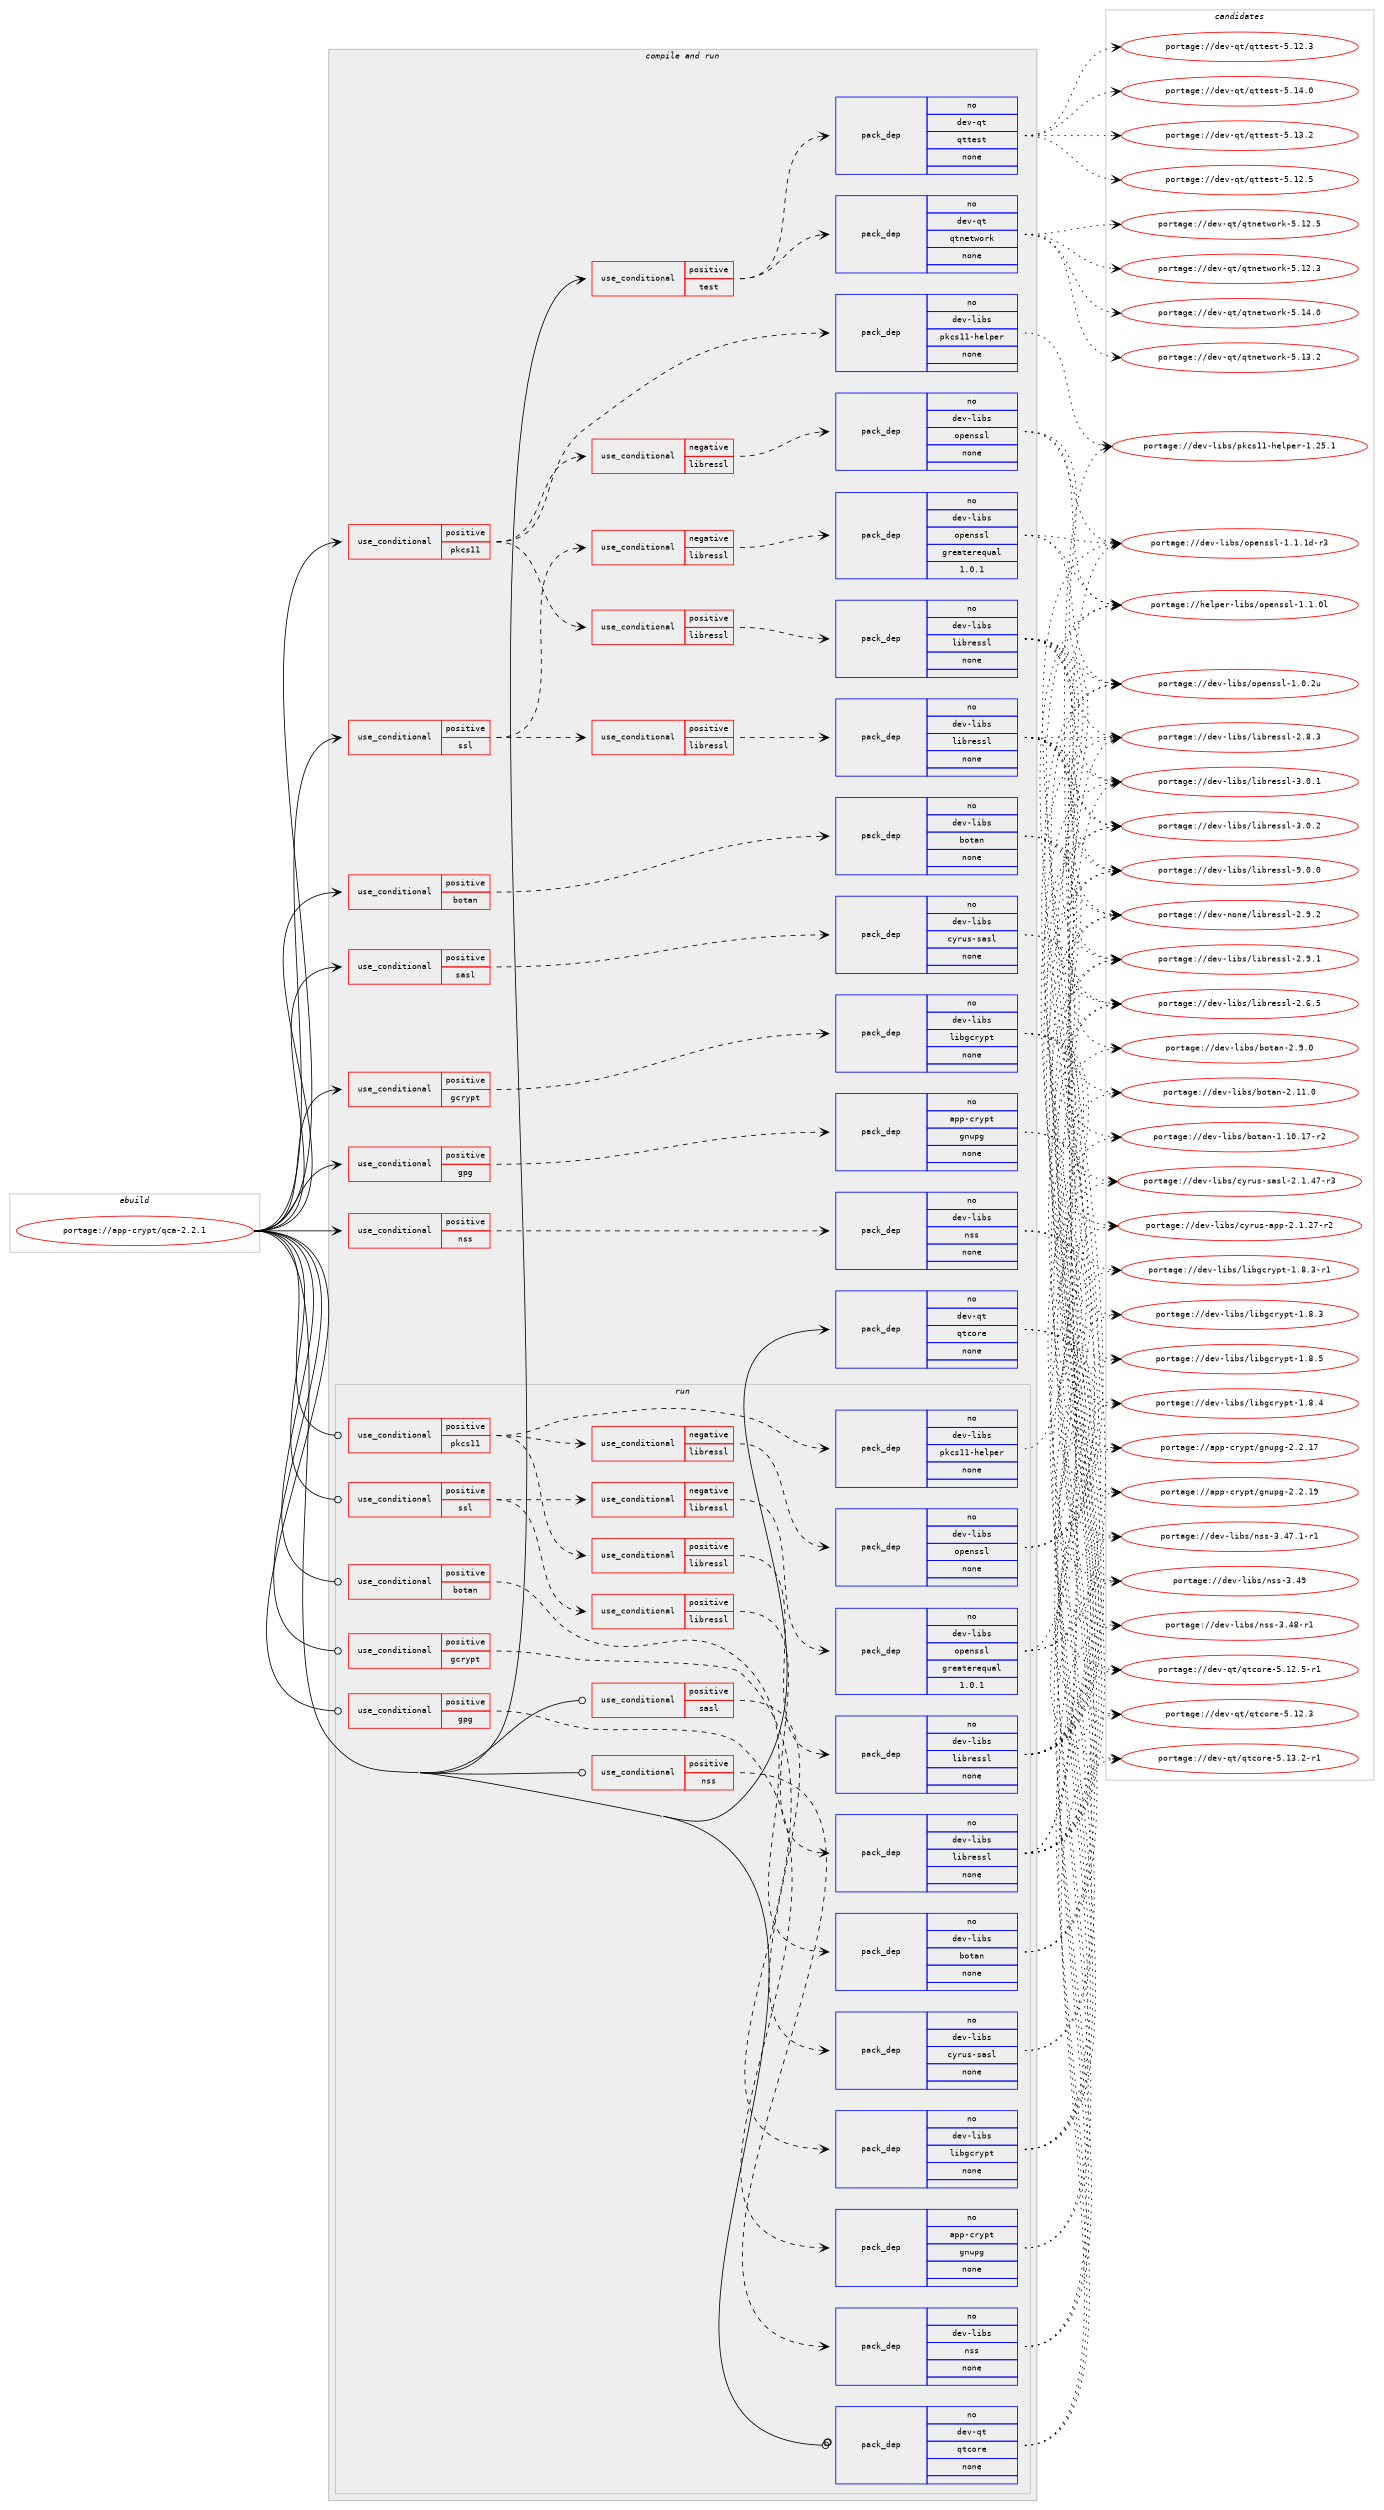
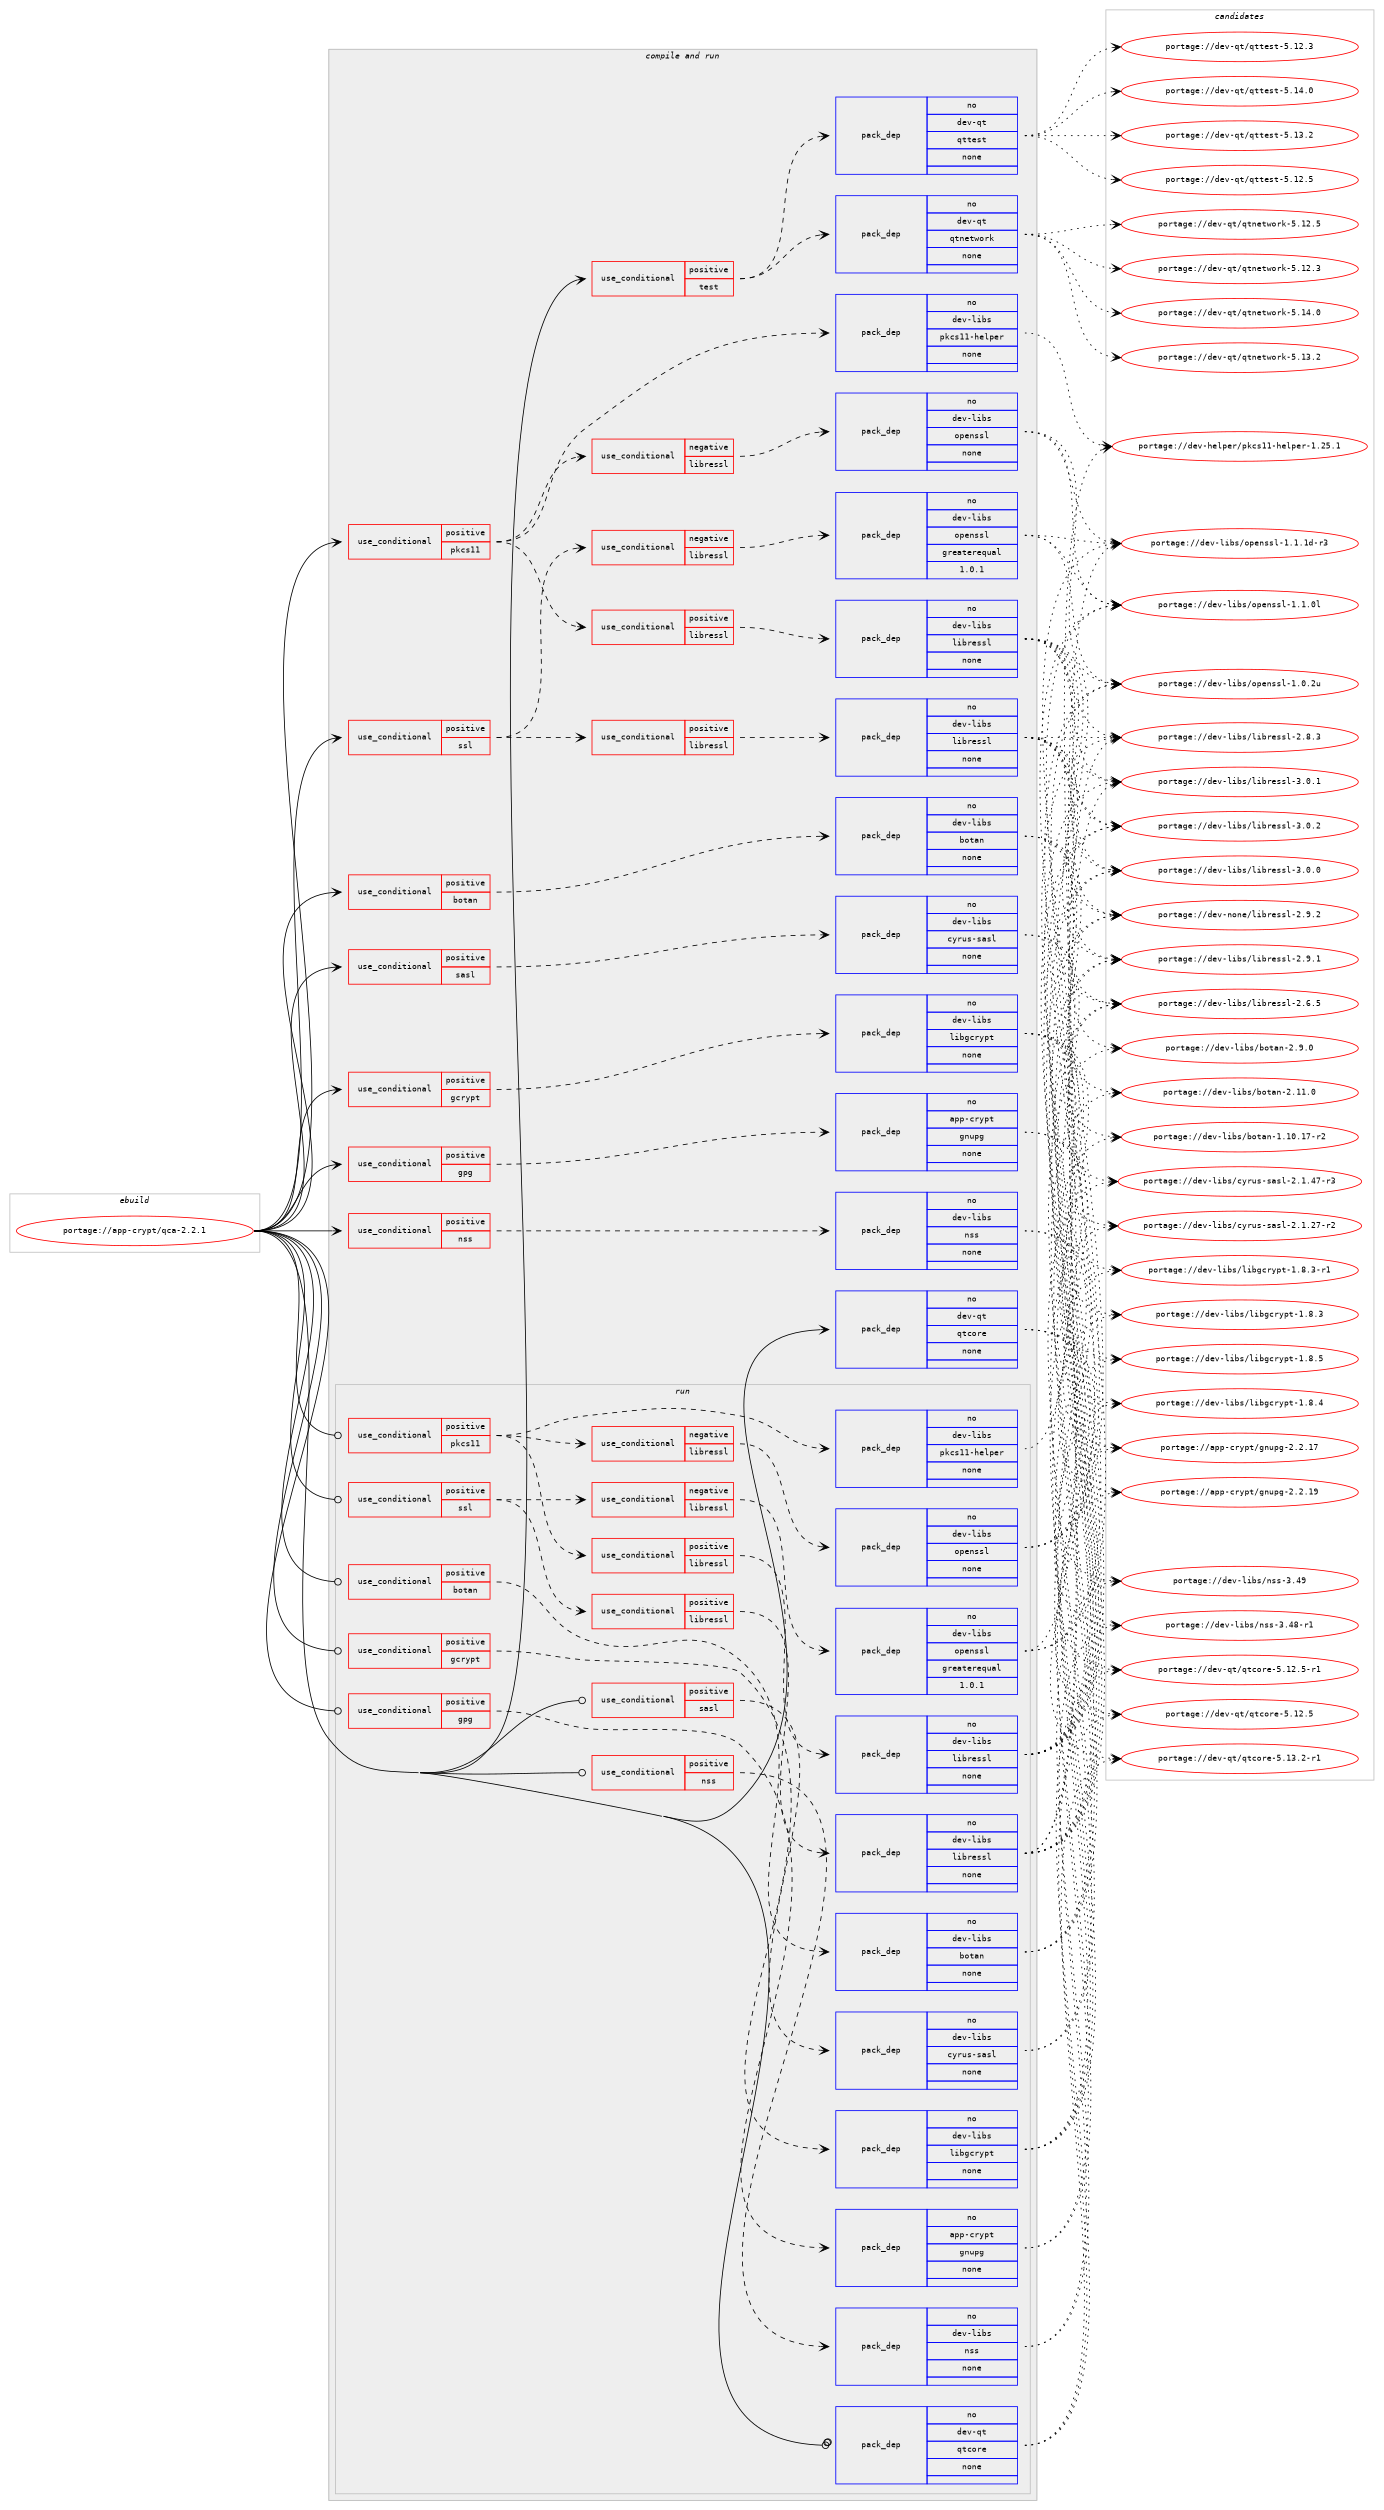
(1240, 446) -> (1240, 446)
(1240, 605) -> (1240, 605)
(1240, 871) -> (1240, 871)
(1240, 1226) -> (1240, 1226)
(1240, 1537) -> none
(1240, 1714) -> (1240, 1714)
